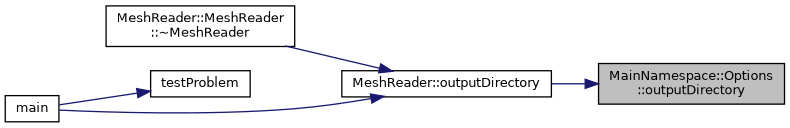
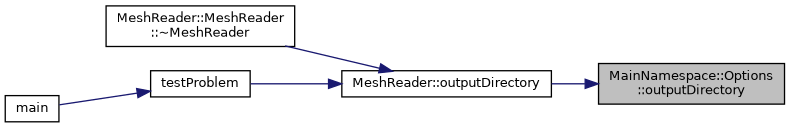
(215, 112) -> (289, 84)
